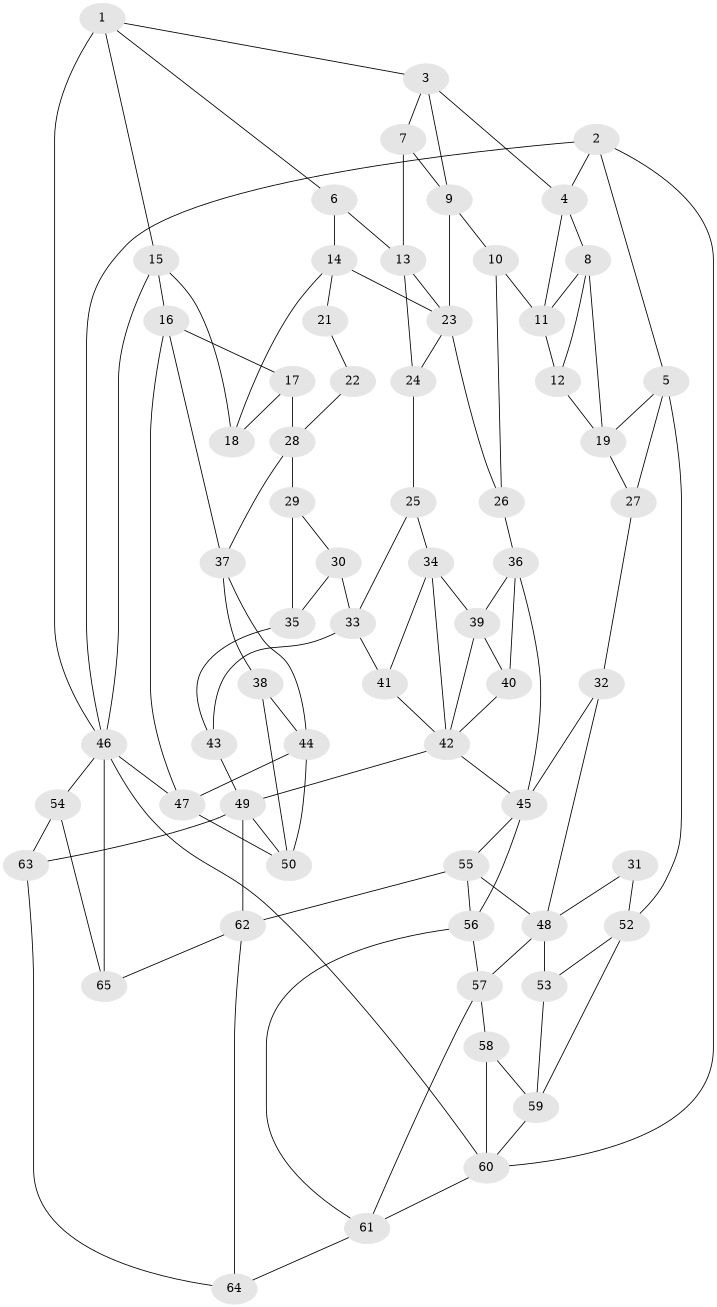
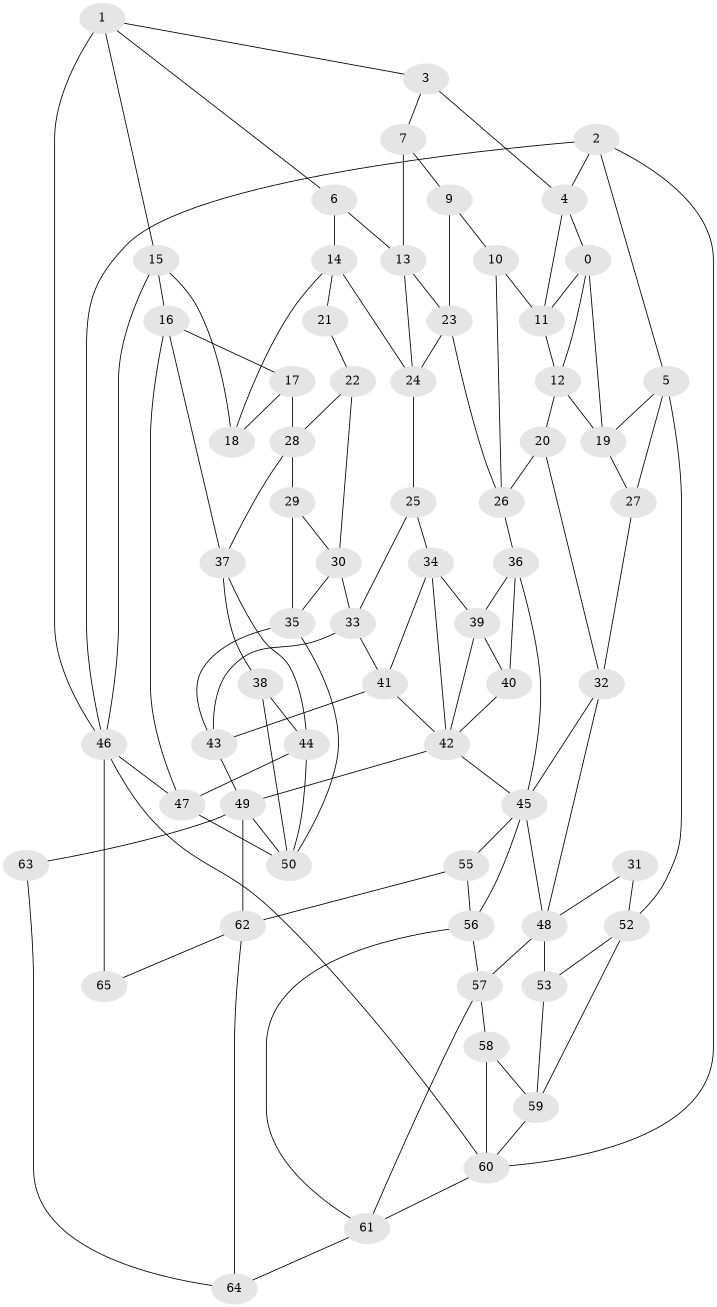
(438, 139) -> none
(588, 260) -> (588, 260)
(392, 291) -> (374, 321)
none -> (543, 442)
none -> (346, 472)
none -> (296, 715)
none -> (338, 745)
(58, 805) -> none
(505, 896) -> (534, 865)
